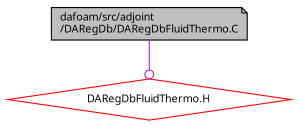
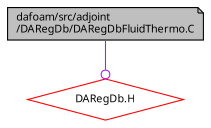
(149, 100) -> (105, 100)
